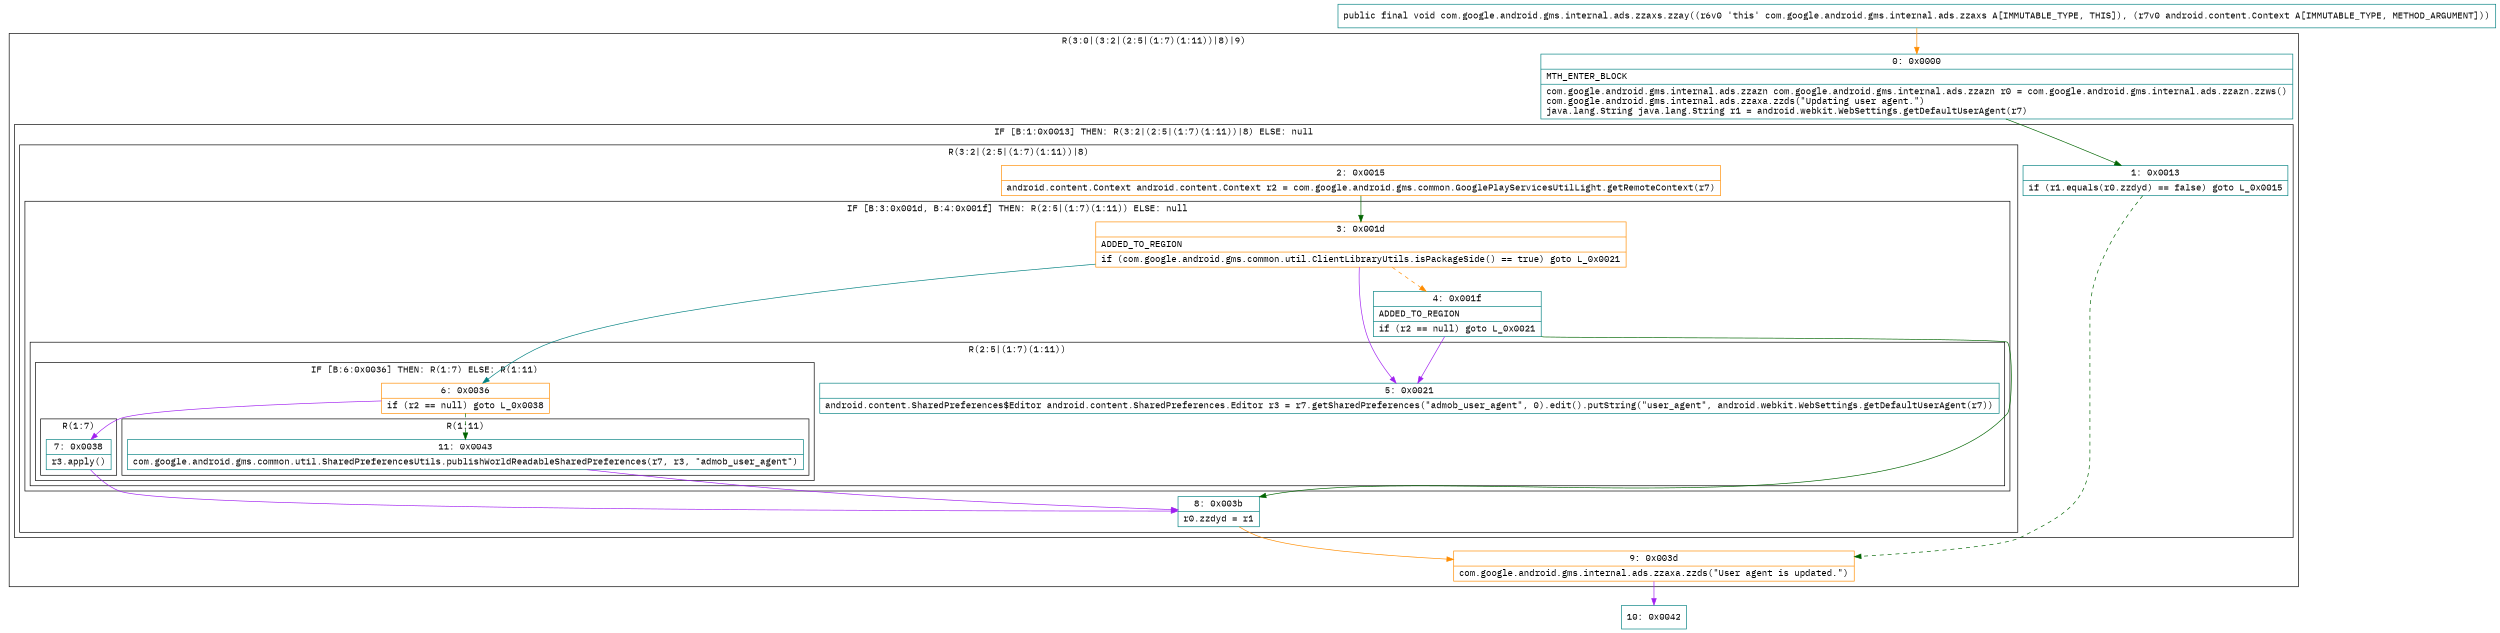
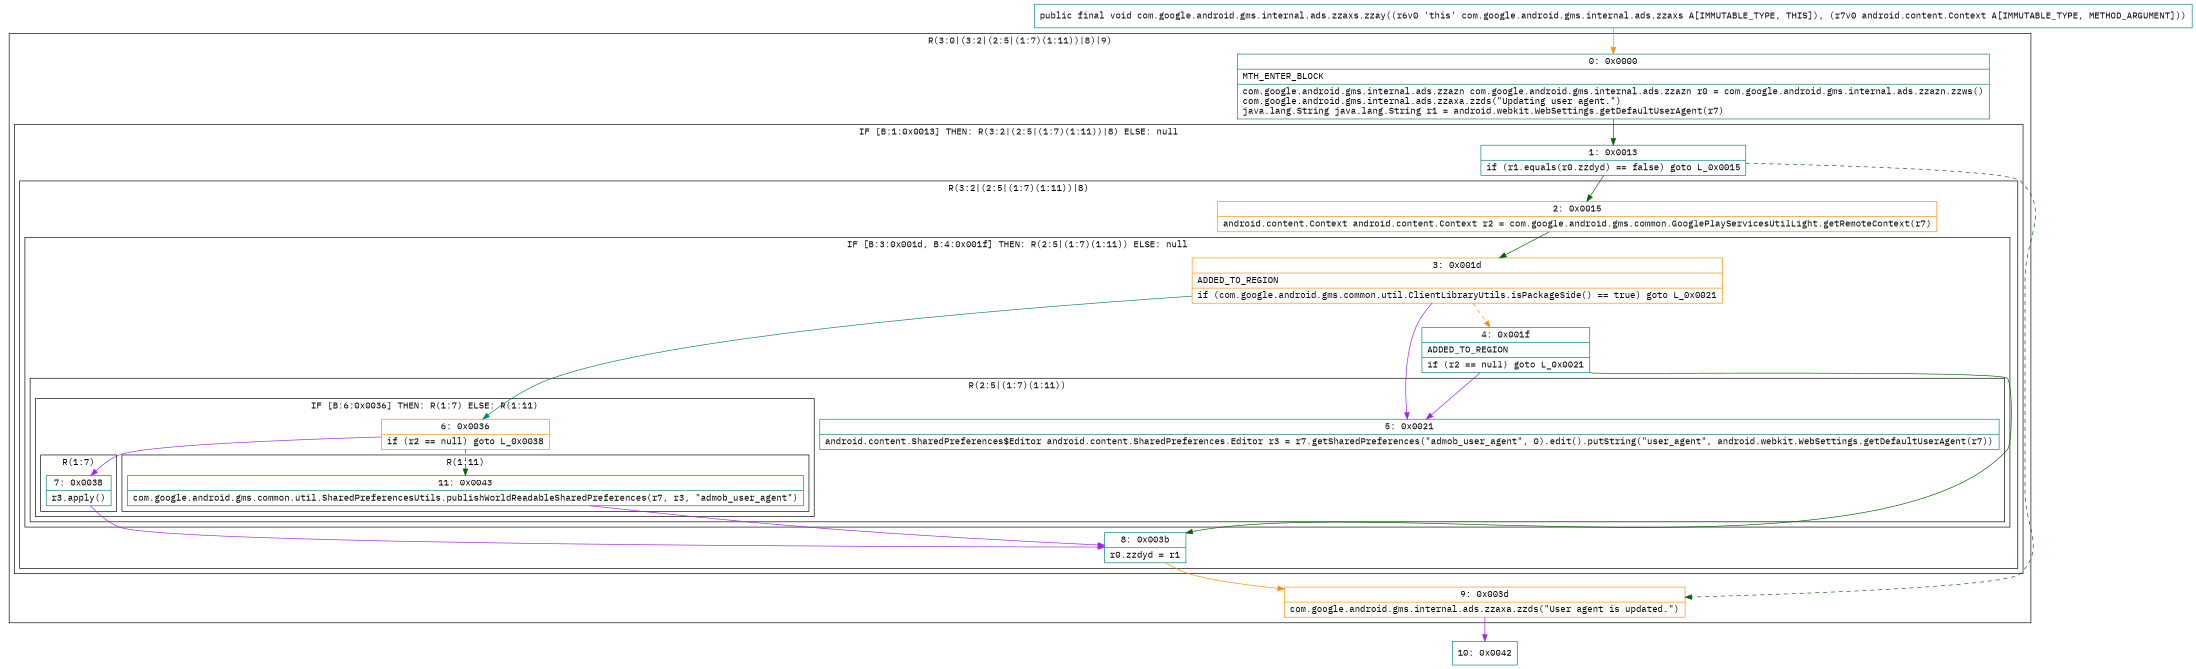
none -> (1597, 186)
